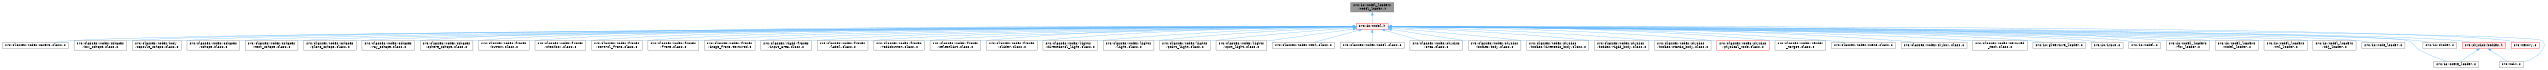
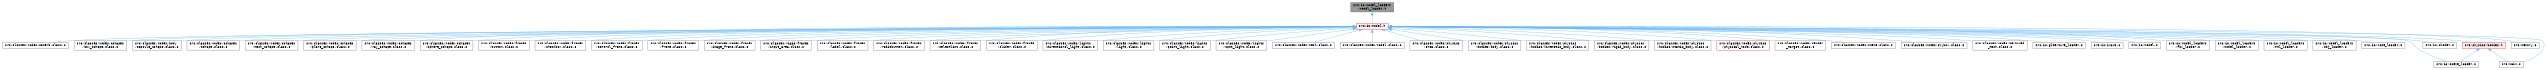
(730, 45) -> (730, 45)
(2525, 45) -> (2525, 45)
